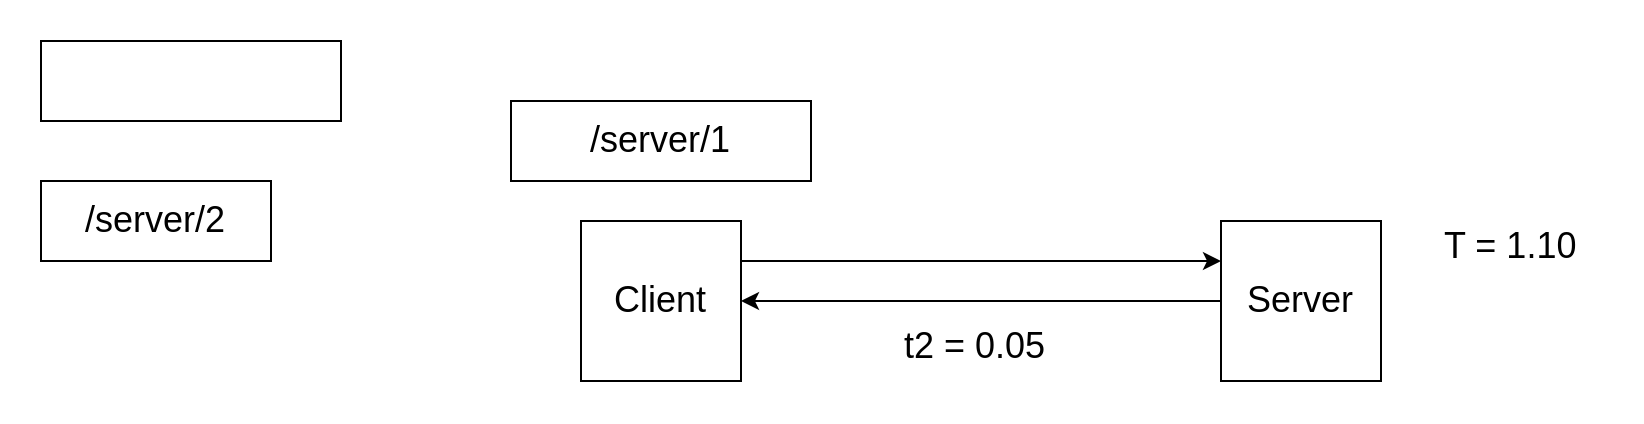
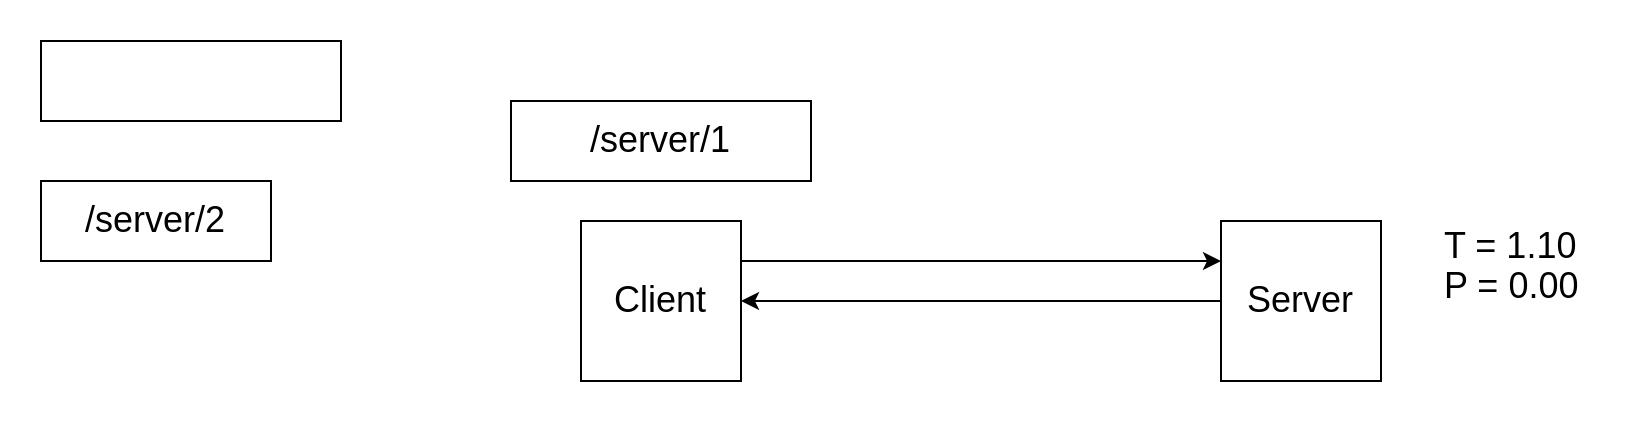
none -> (1521, 281)
(991, 341) -> none
